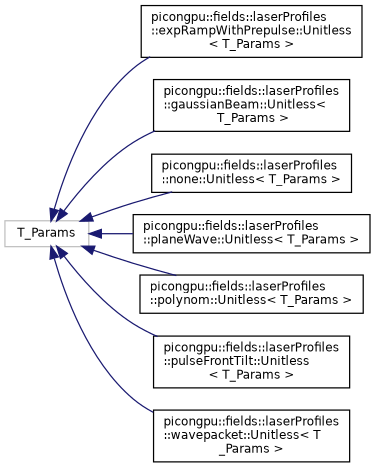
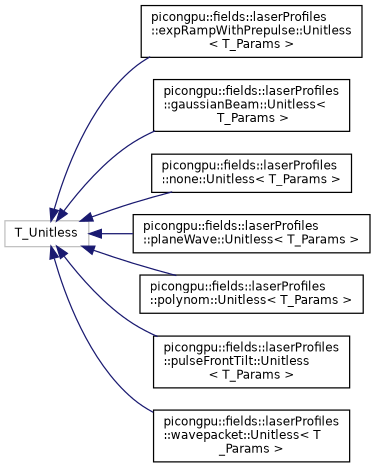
(47, 234) -> (47, 234)
